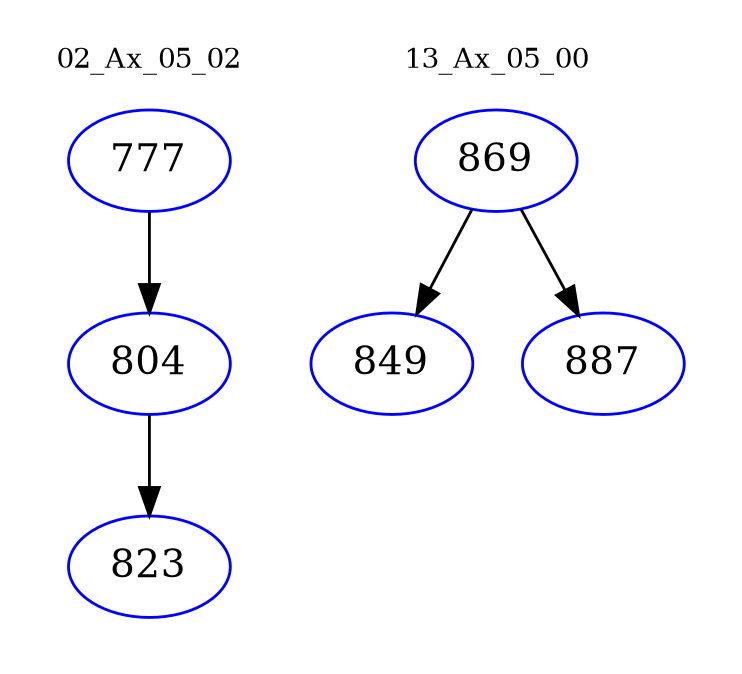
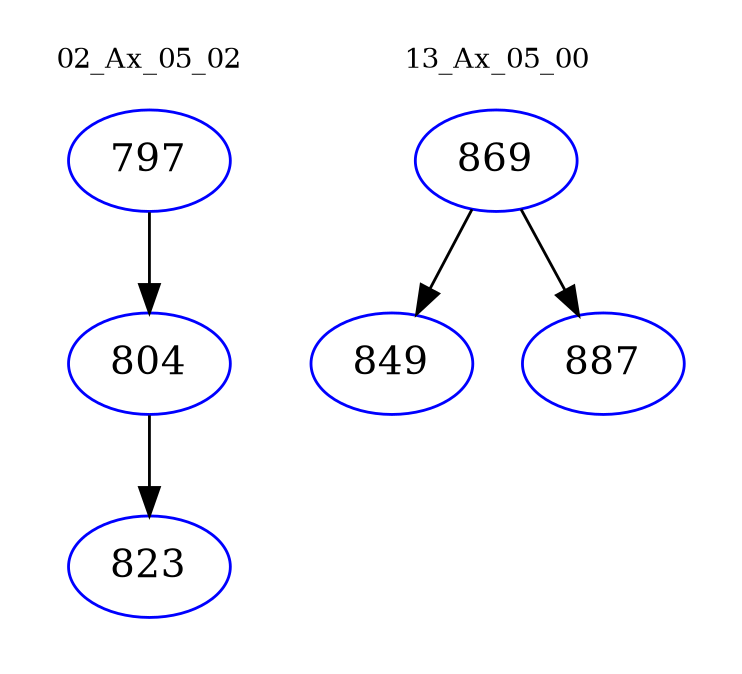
(149, 161) -> (149, 161)
